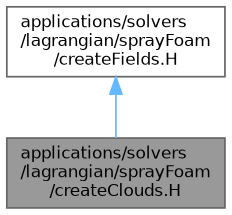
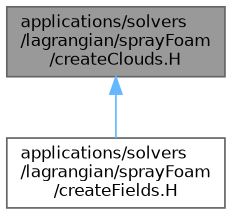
(116, 116) -> (116, 116)
